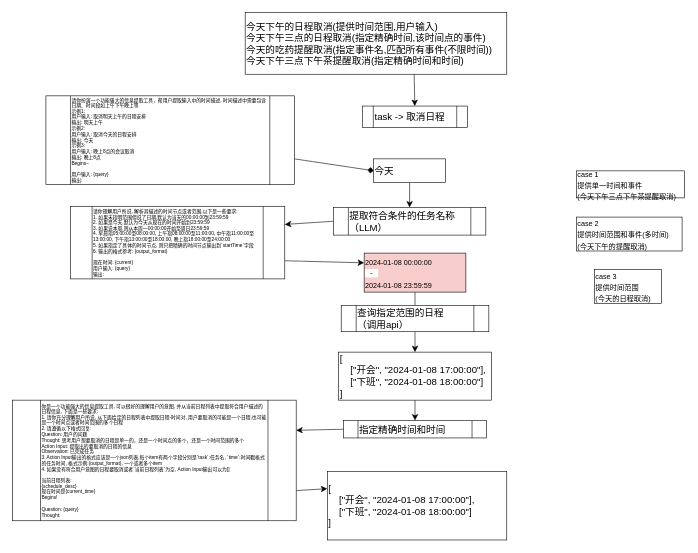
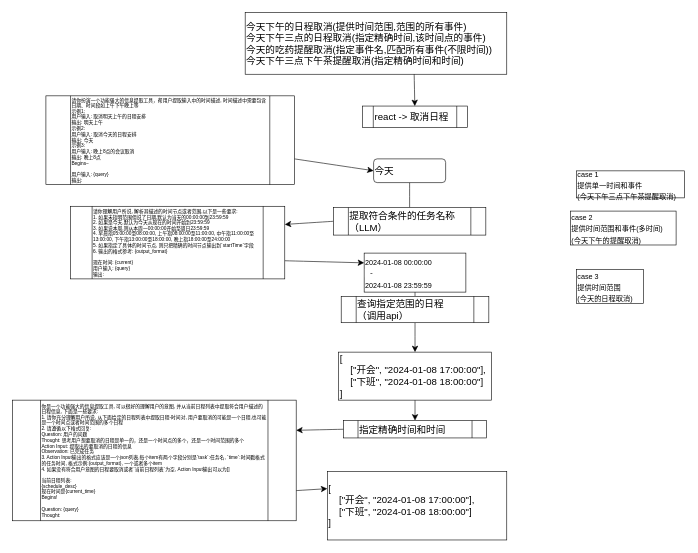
(374, 44) -> (374, 44)
(413, 117) -> (416, 117)
(366, 169) -> (367, 170)
(410, 171) -> (410, 171)
(410, 200) -> (410, 203)
(629, 234) -> (623, 228)
(415, 272) -> (415, 272)
(628, 286) -> (610, 286)
(415, 318) -> (415, 309)
